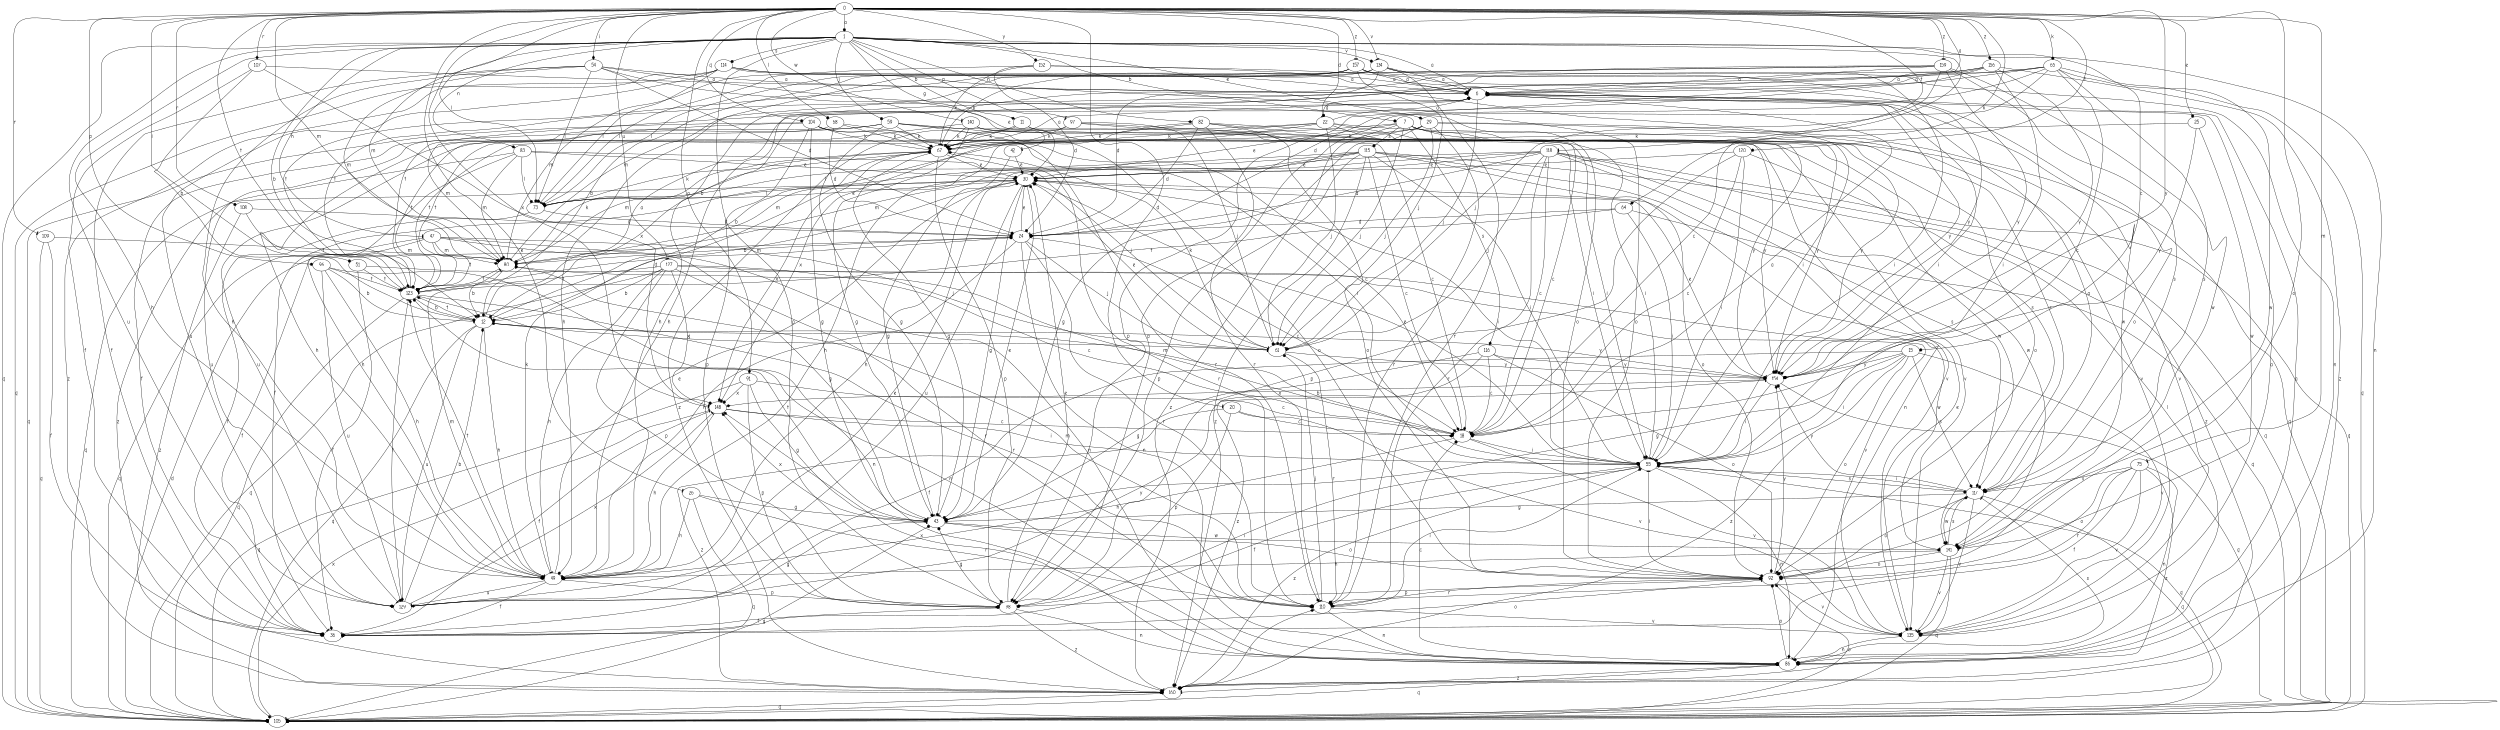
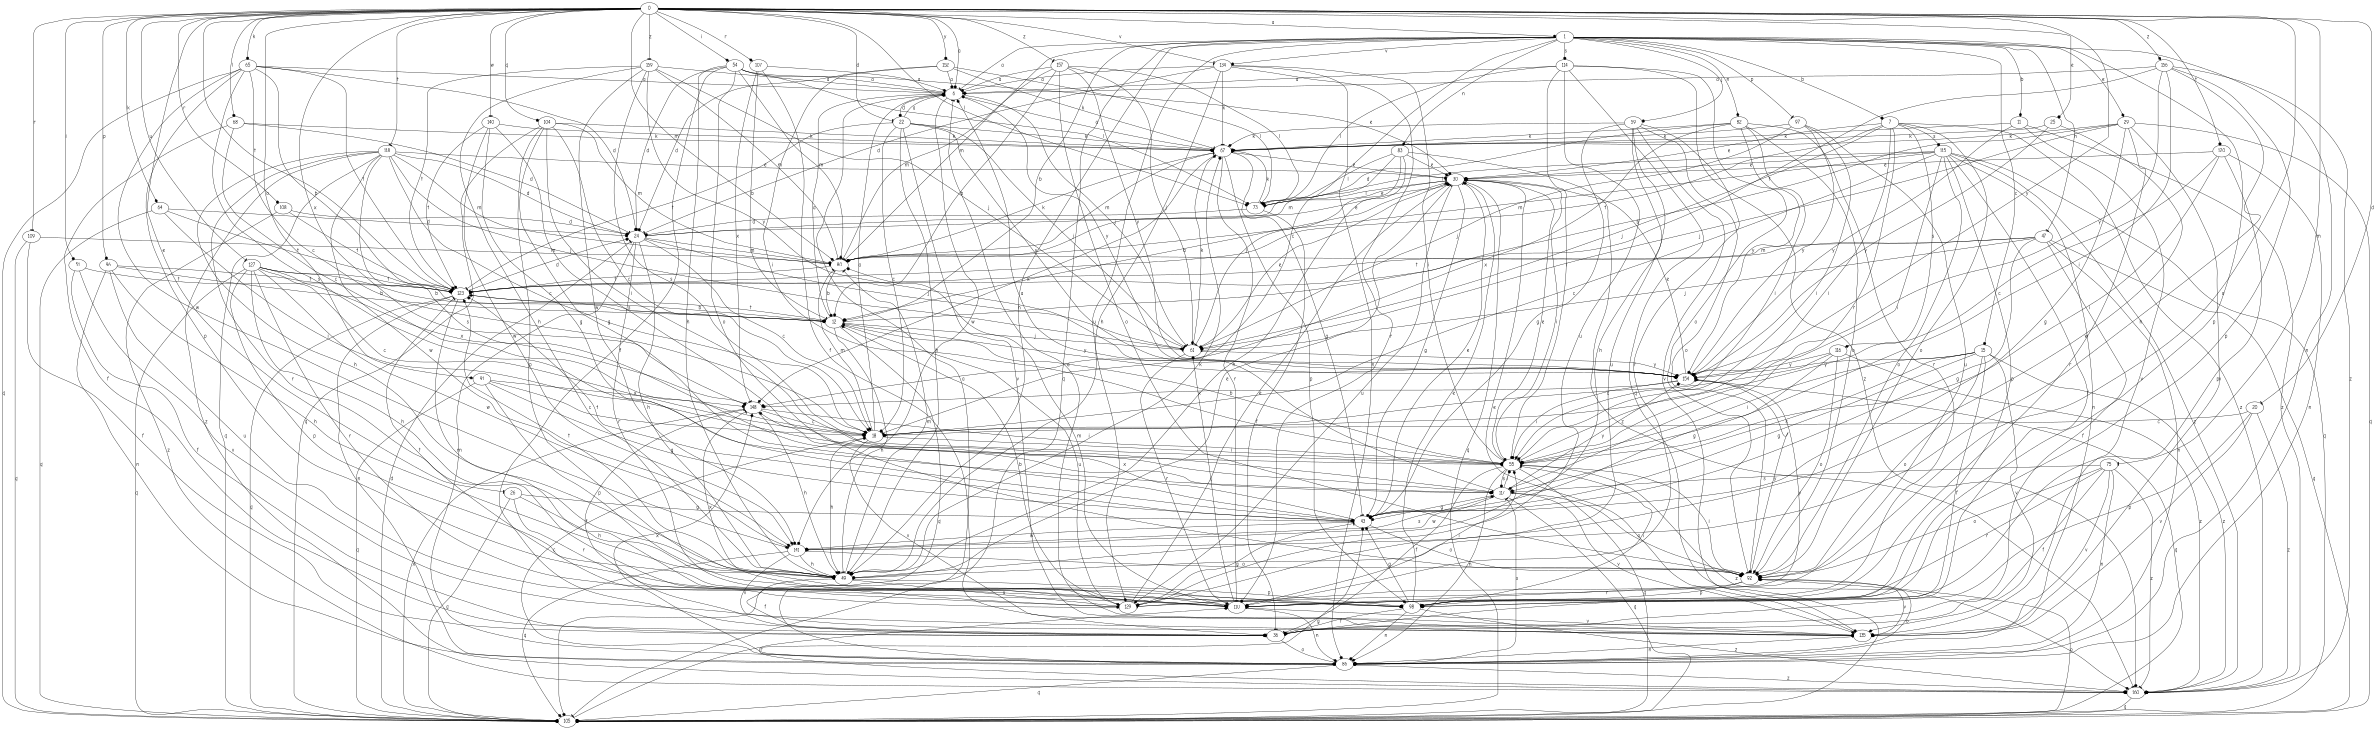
(1013, 151) -> none
(2168, 408) -> (2310, 408)
(1052, 624) -> (1307, 655)
